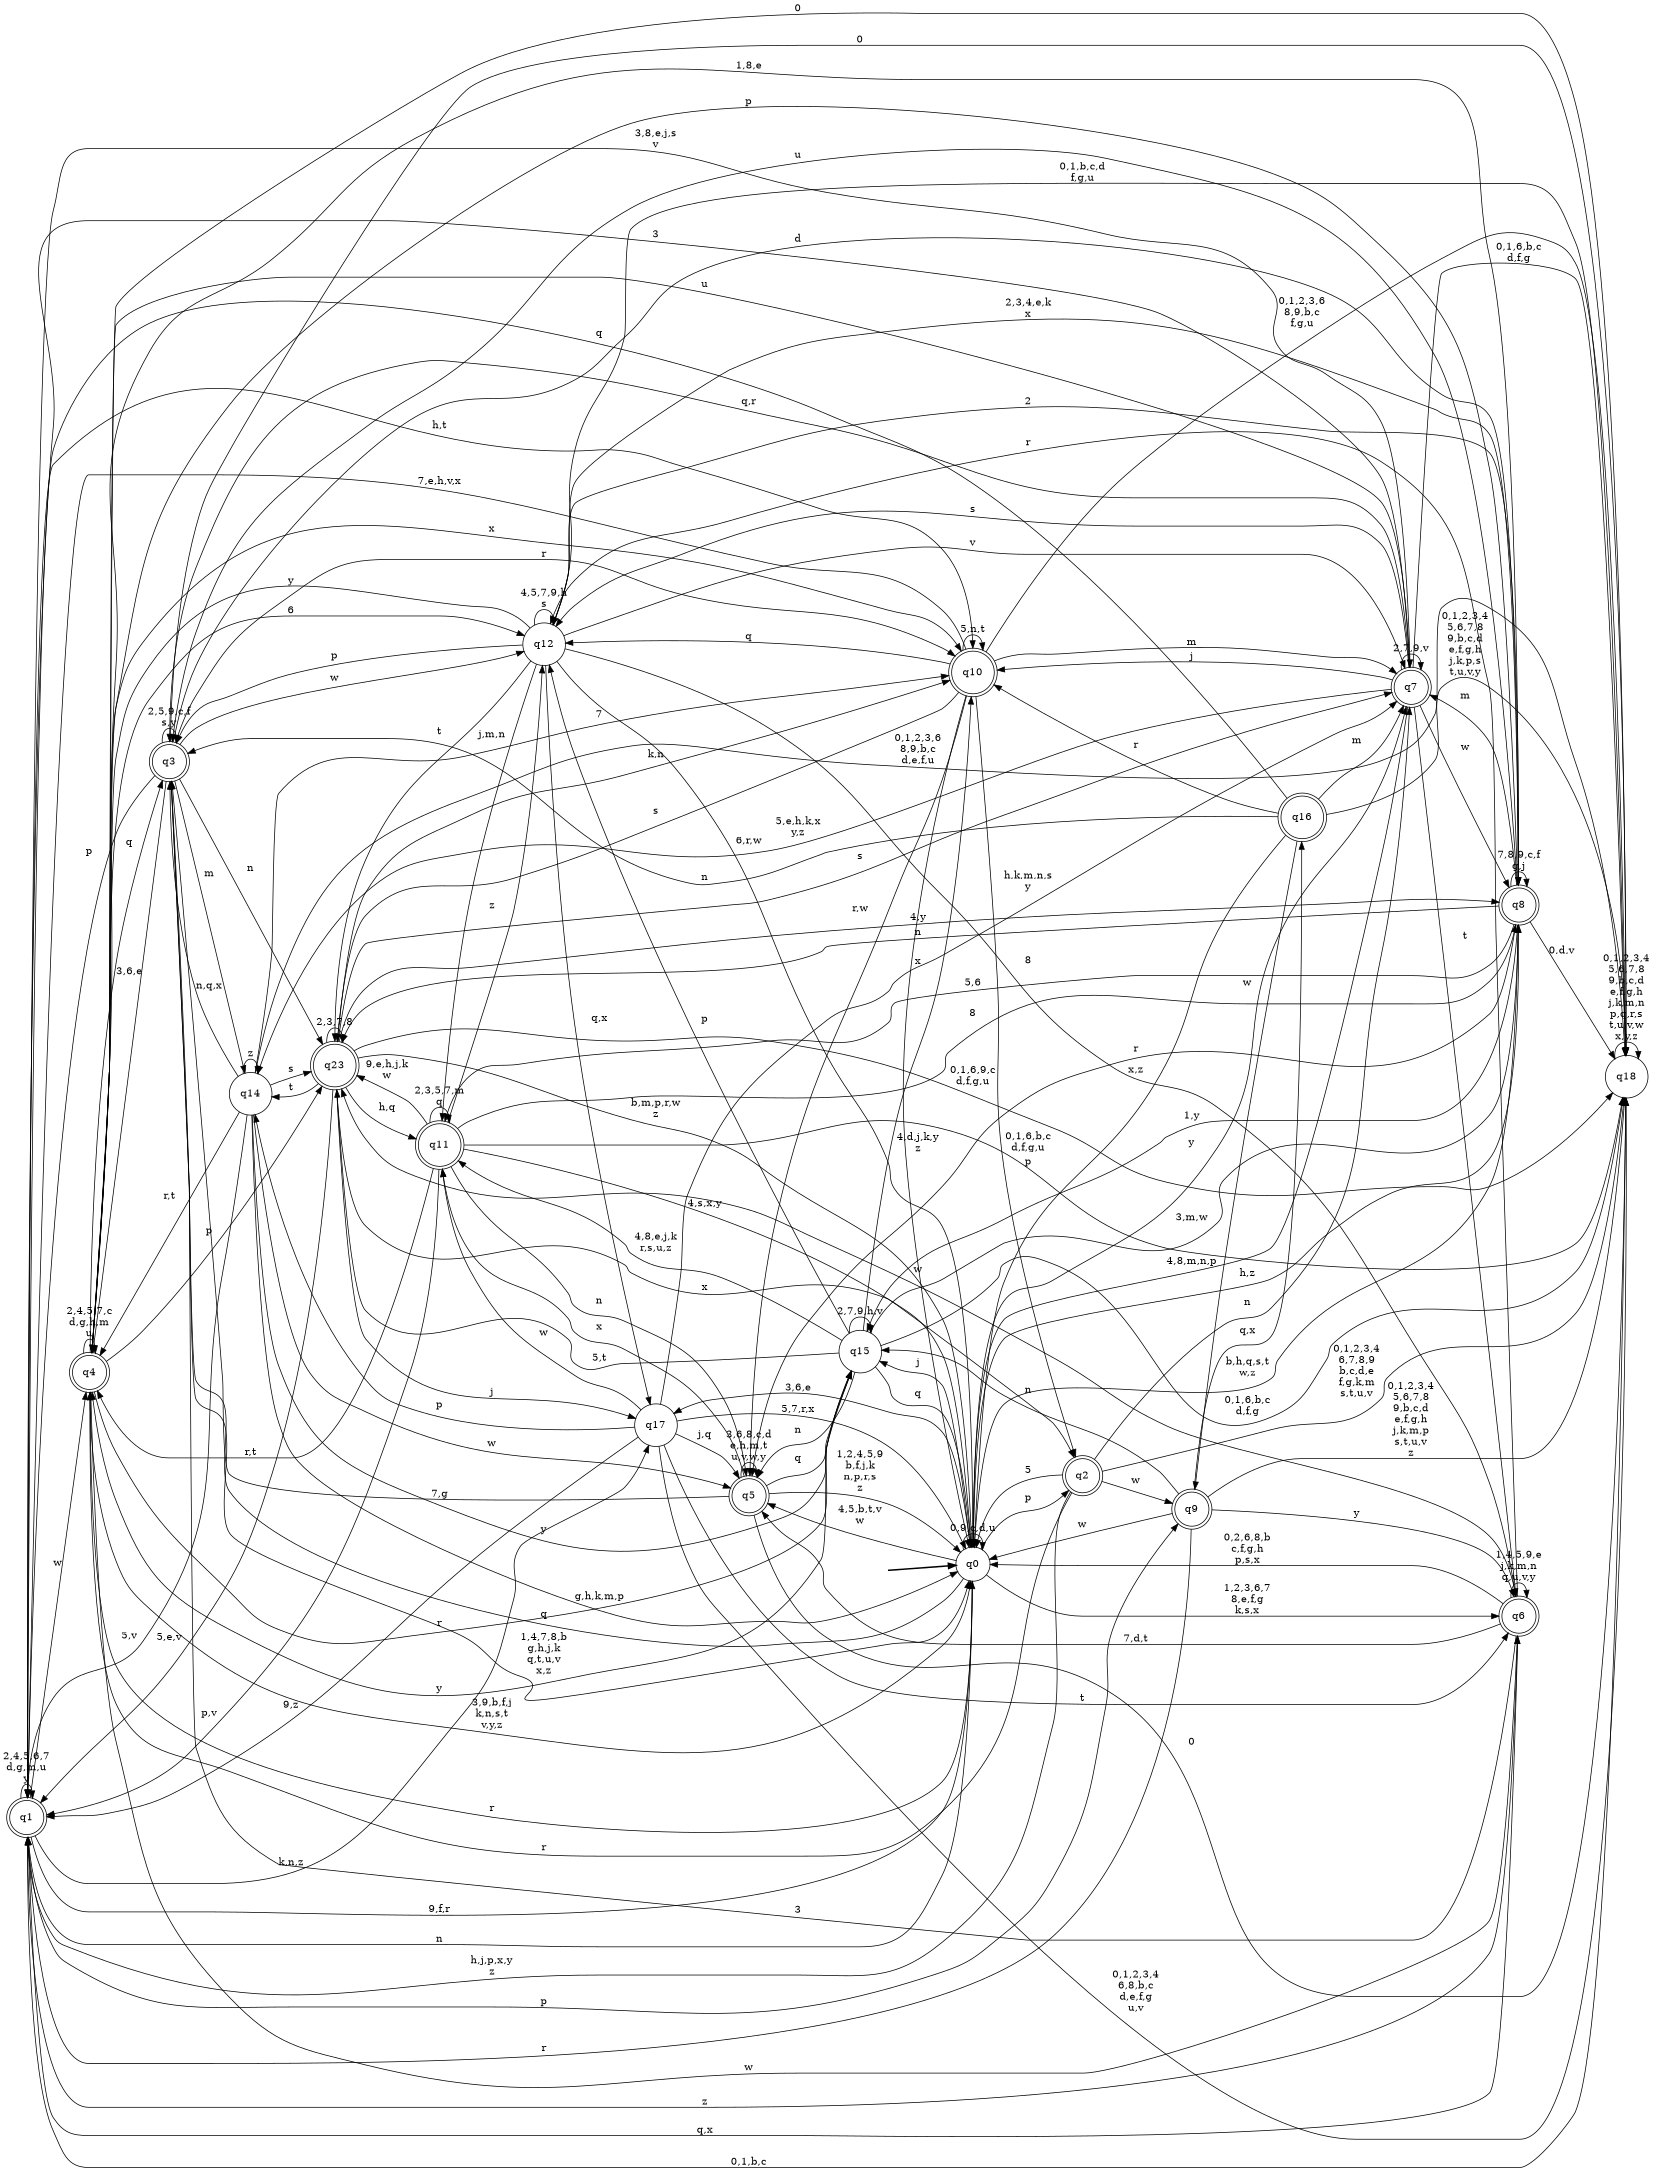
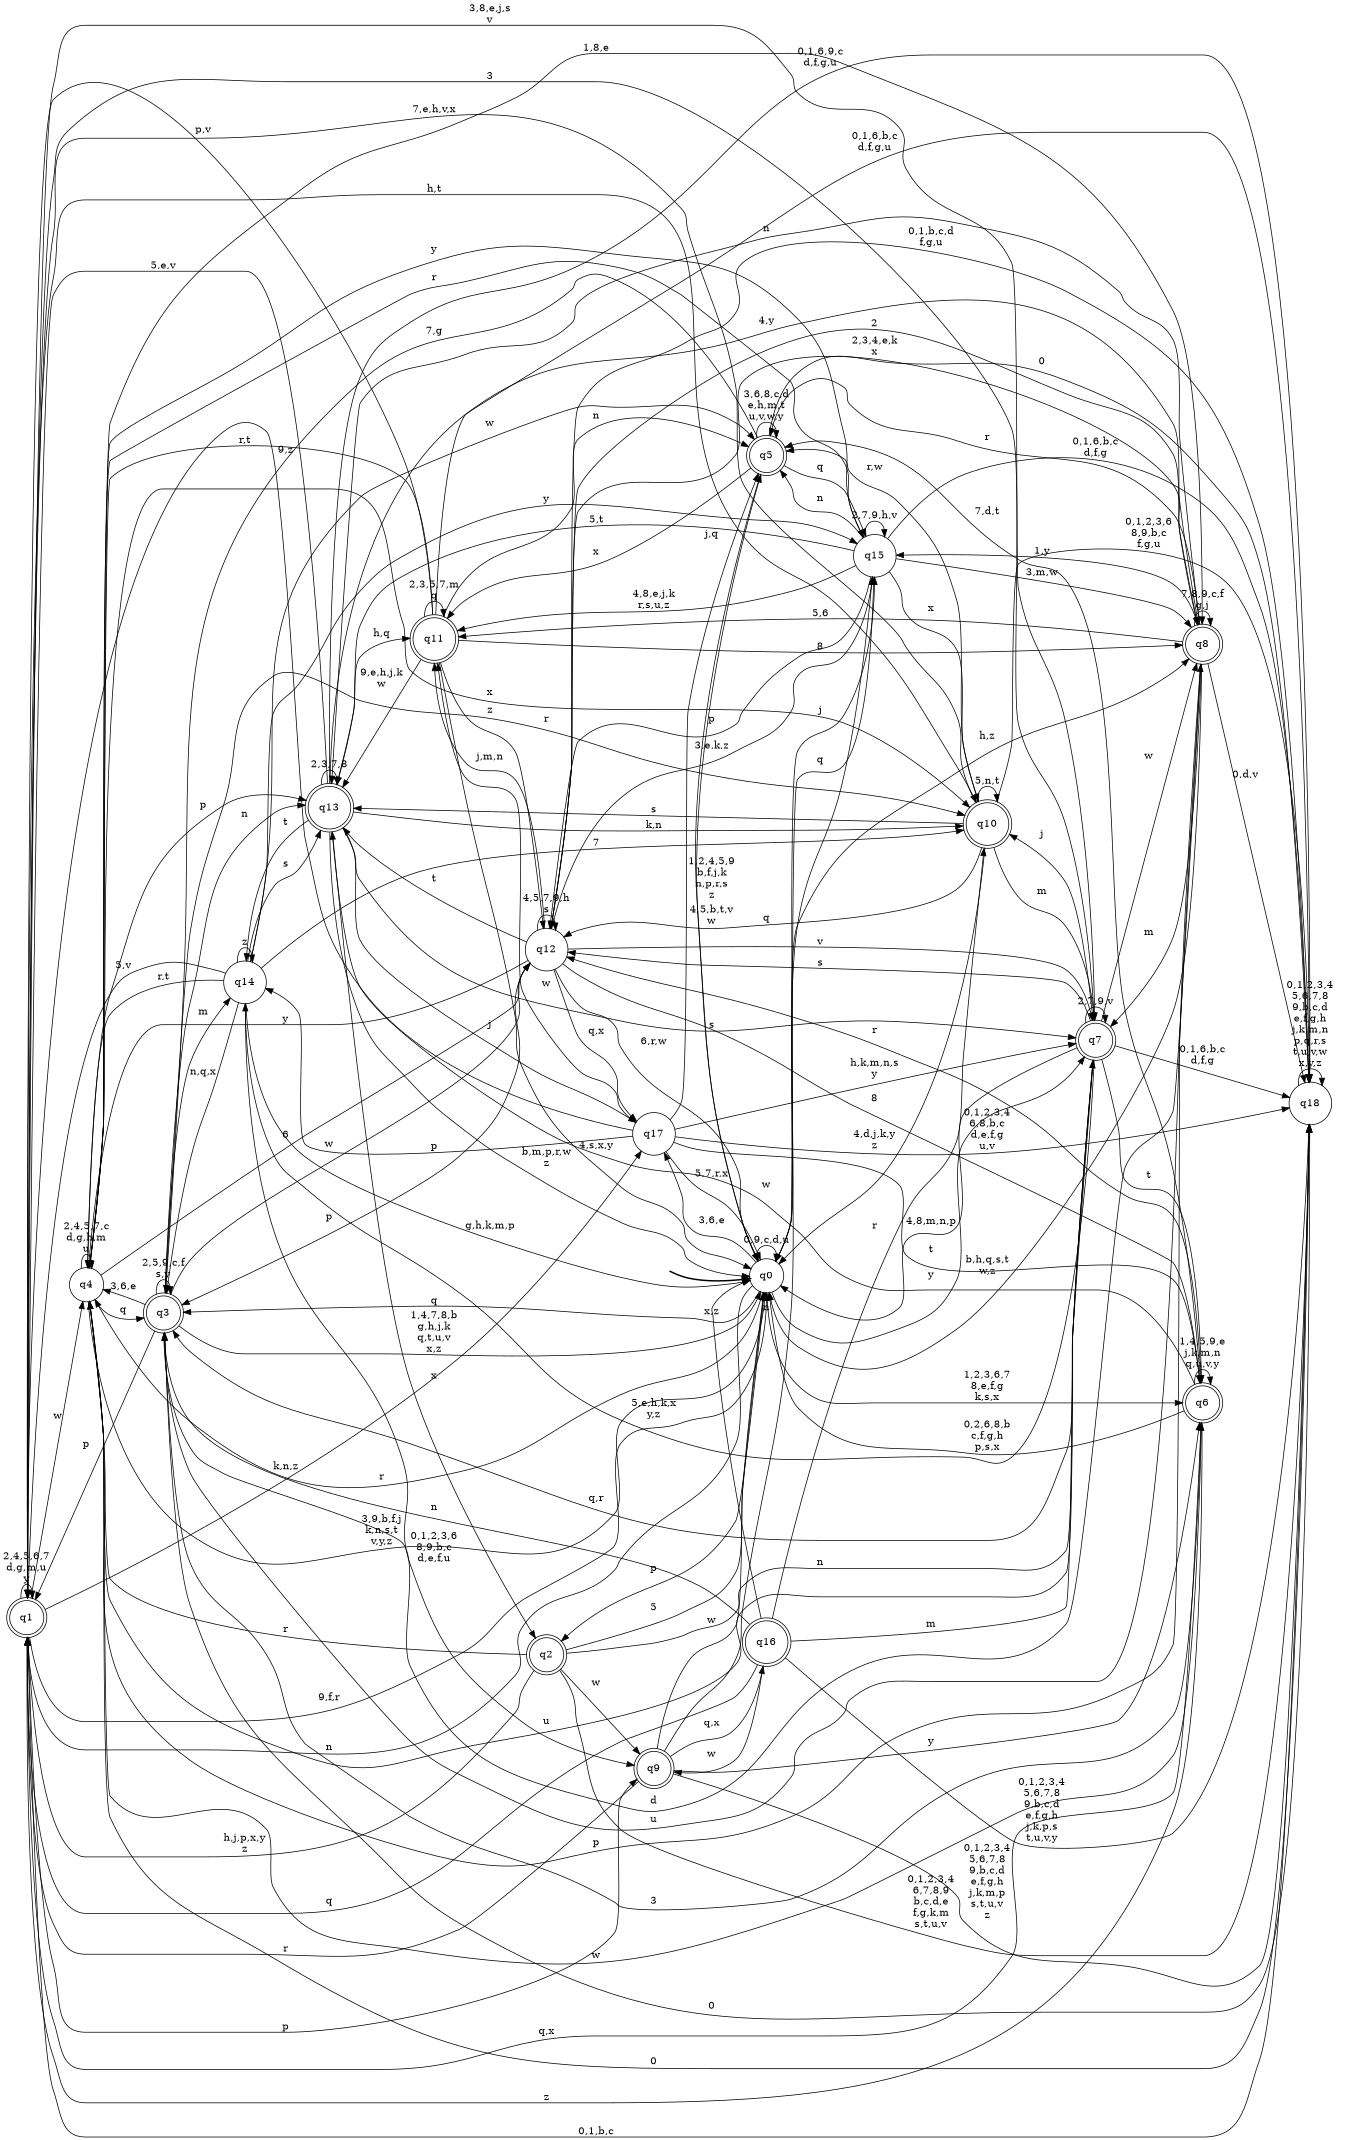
none -> (717, 760)
(1089, 776) -> (389, 1424)
(335, 1066) -> (329, 808)
(998, 1077) -> none
(90, 1372) -> (87, 1285)
